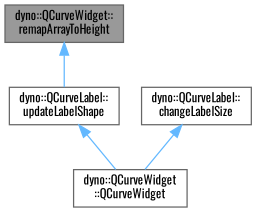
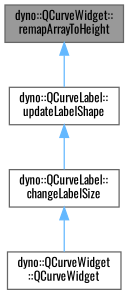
(101, 152) -> (64, 154)
